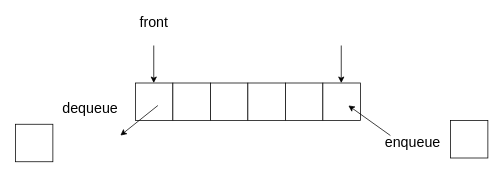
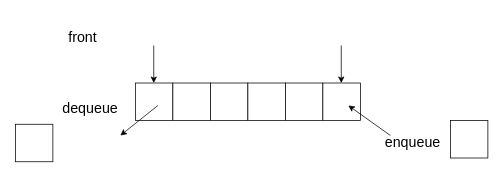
(154, 23) -> (83, 38)
